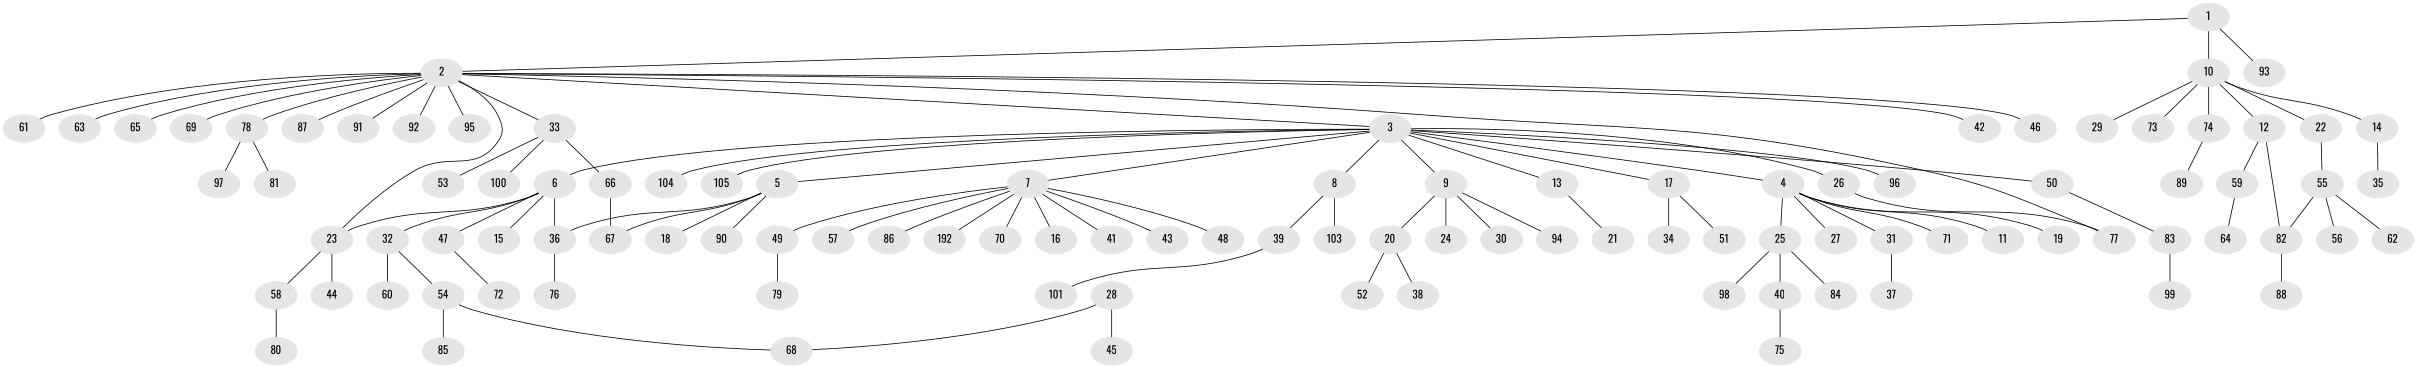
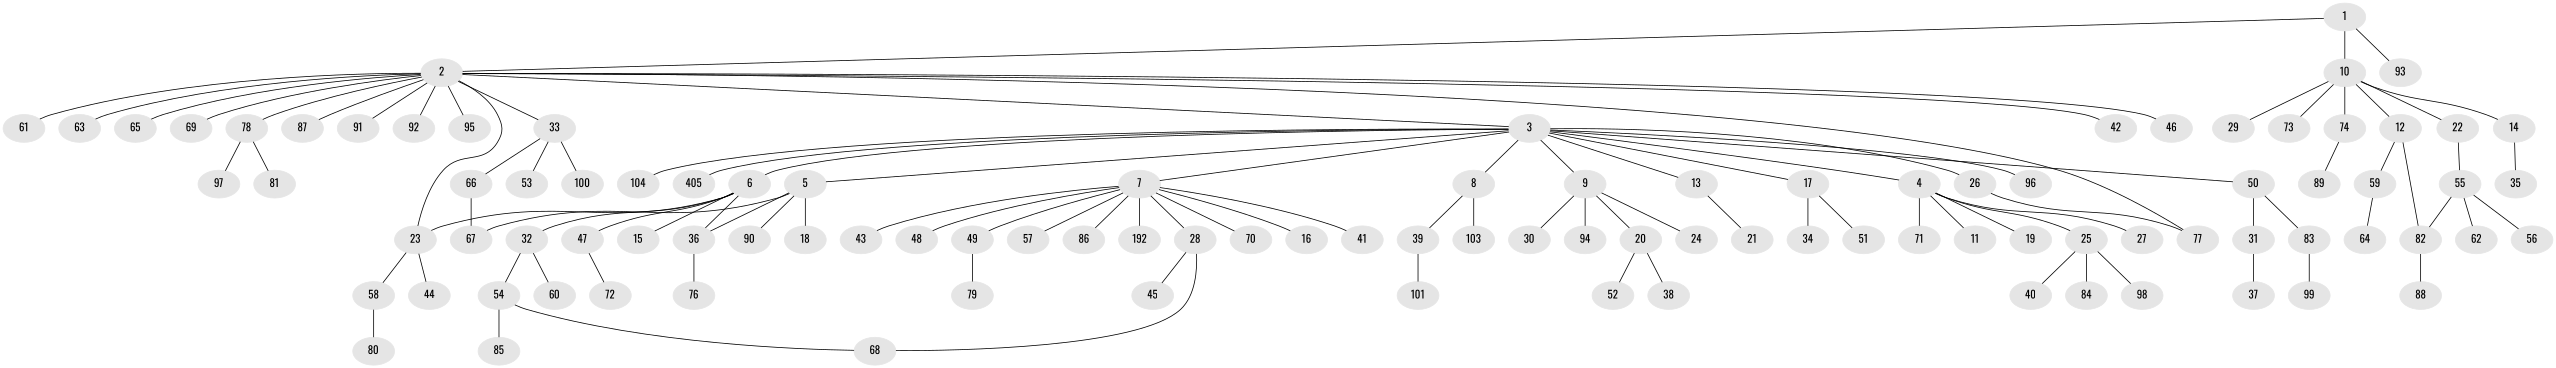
(722, 184) -> (694, 184)
none -> (1167, 212)
(1837, 212) -> (2254, 212)
(1780, 351) -> none
